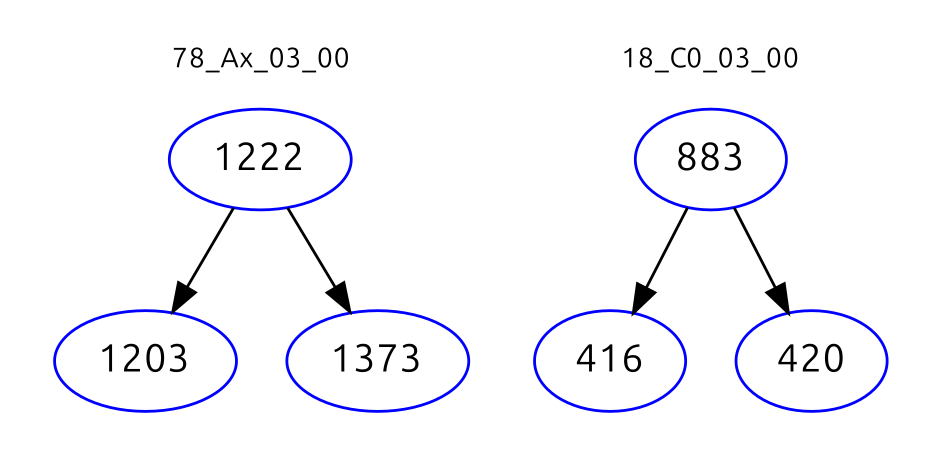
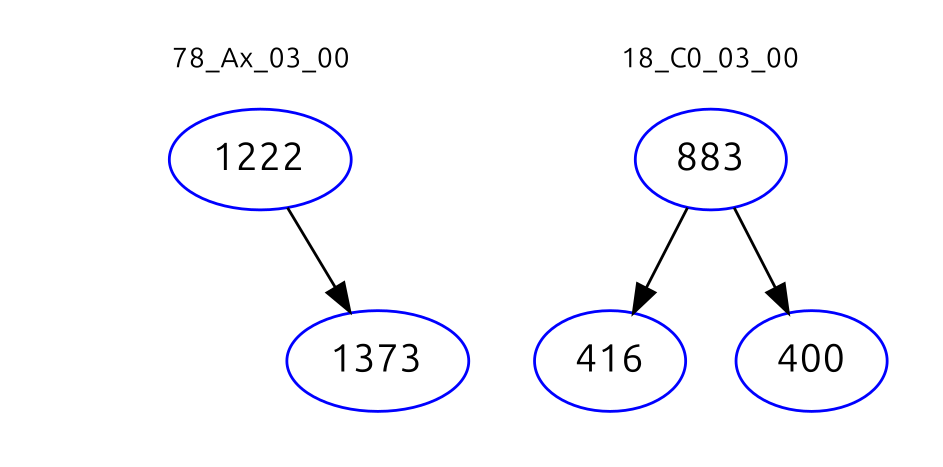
(146, 361) -> none
(812, 361) -> (812, 361)
